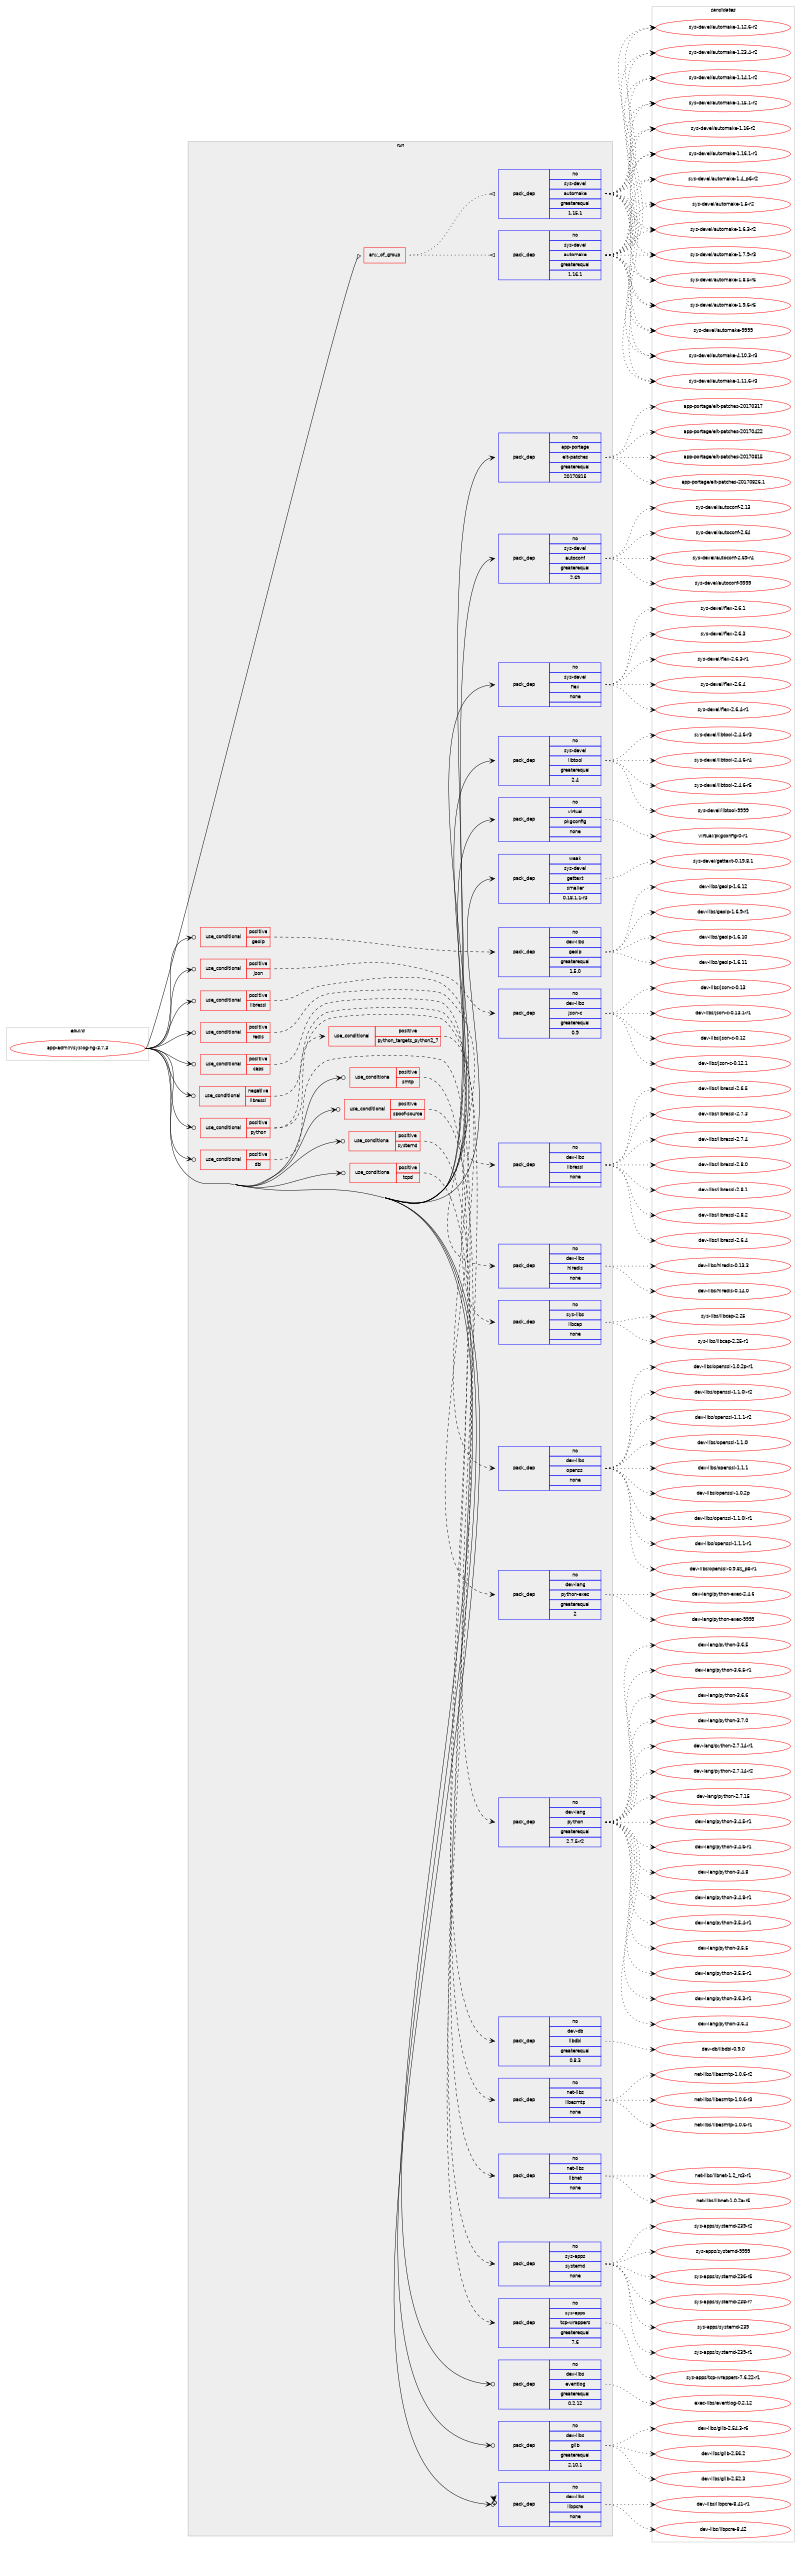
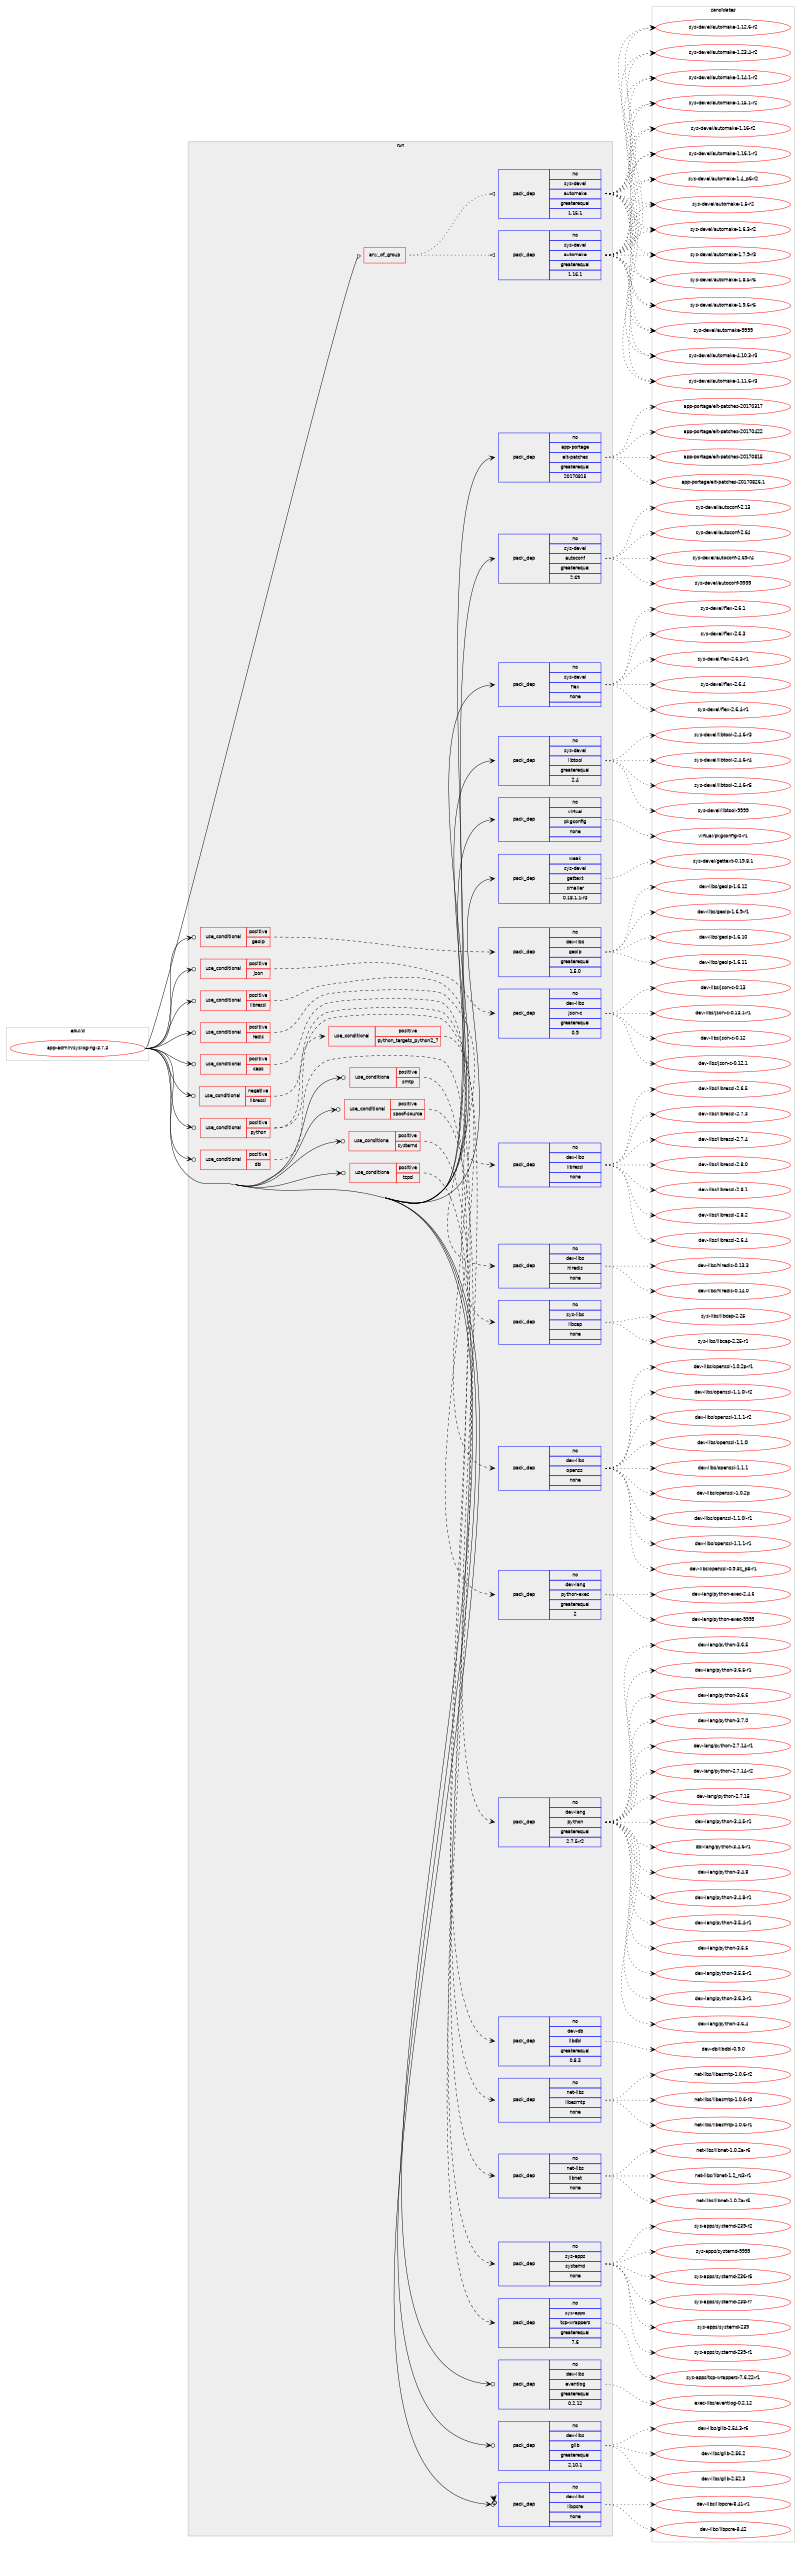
(723, 1847) -> (723, 1847)
none -> (723, 2151)
